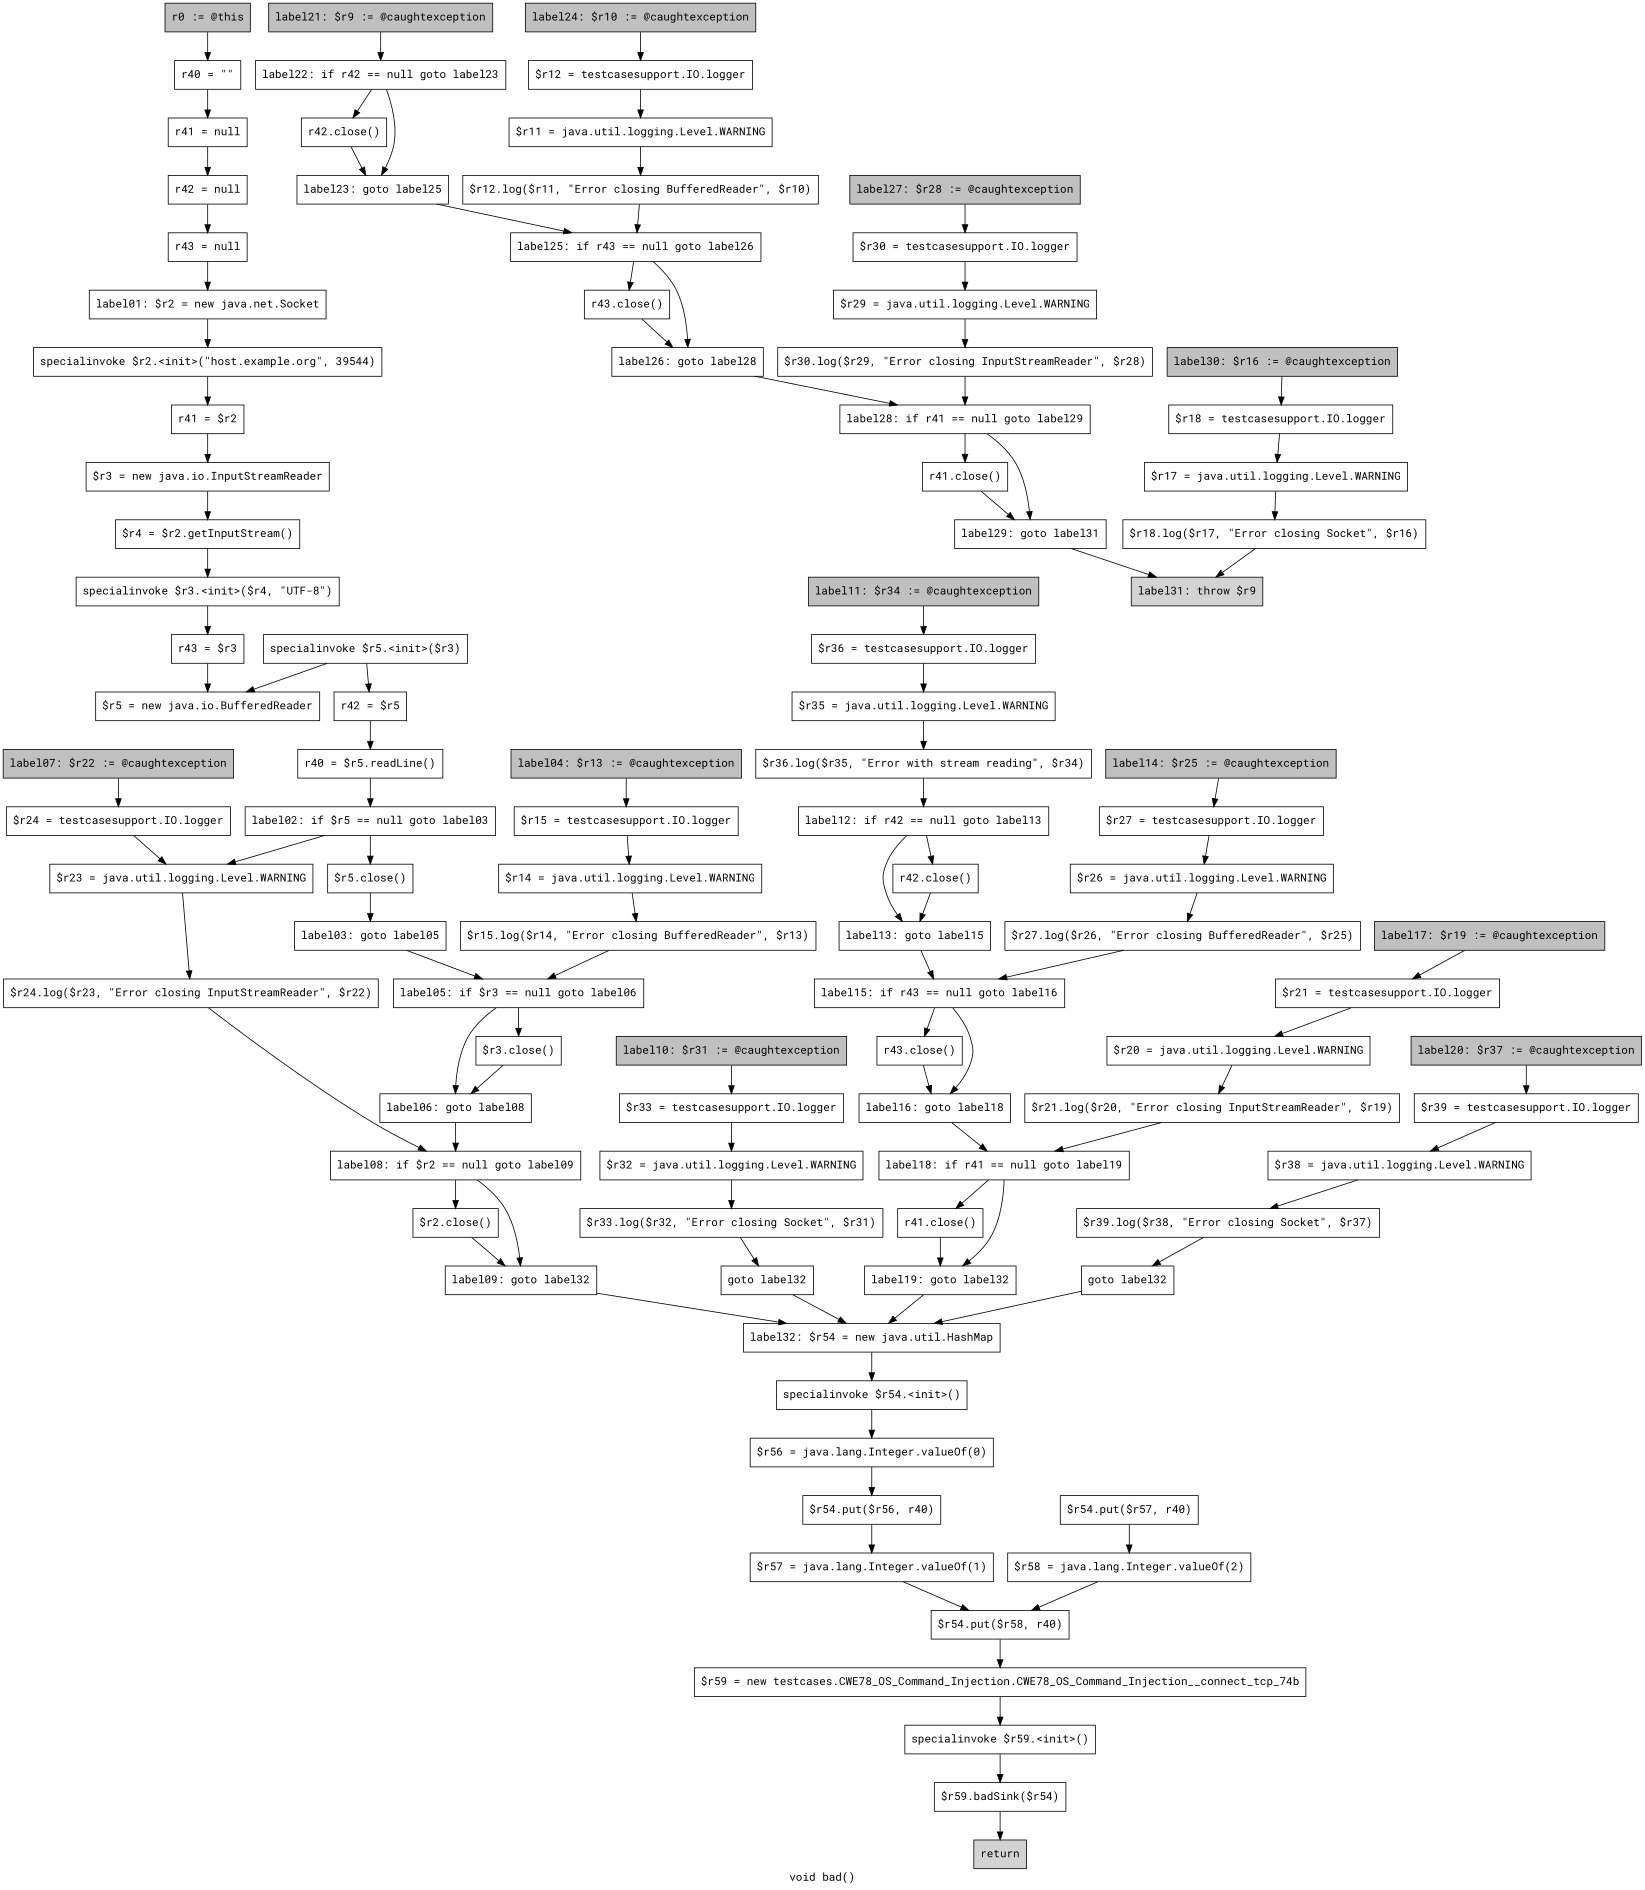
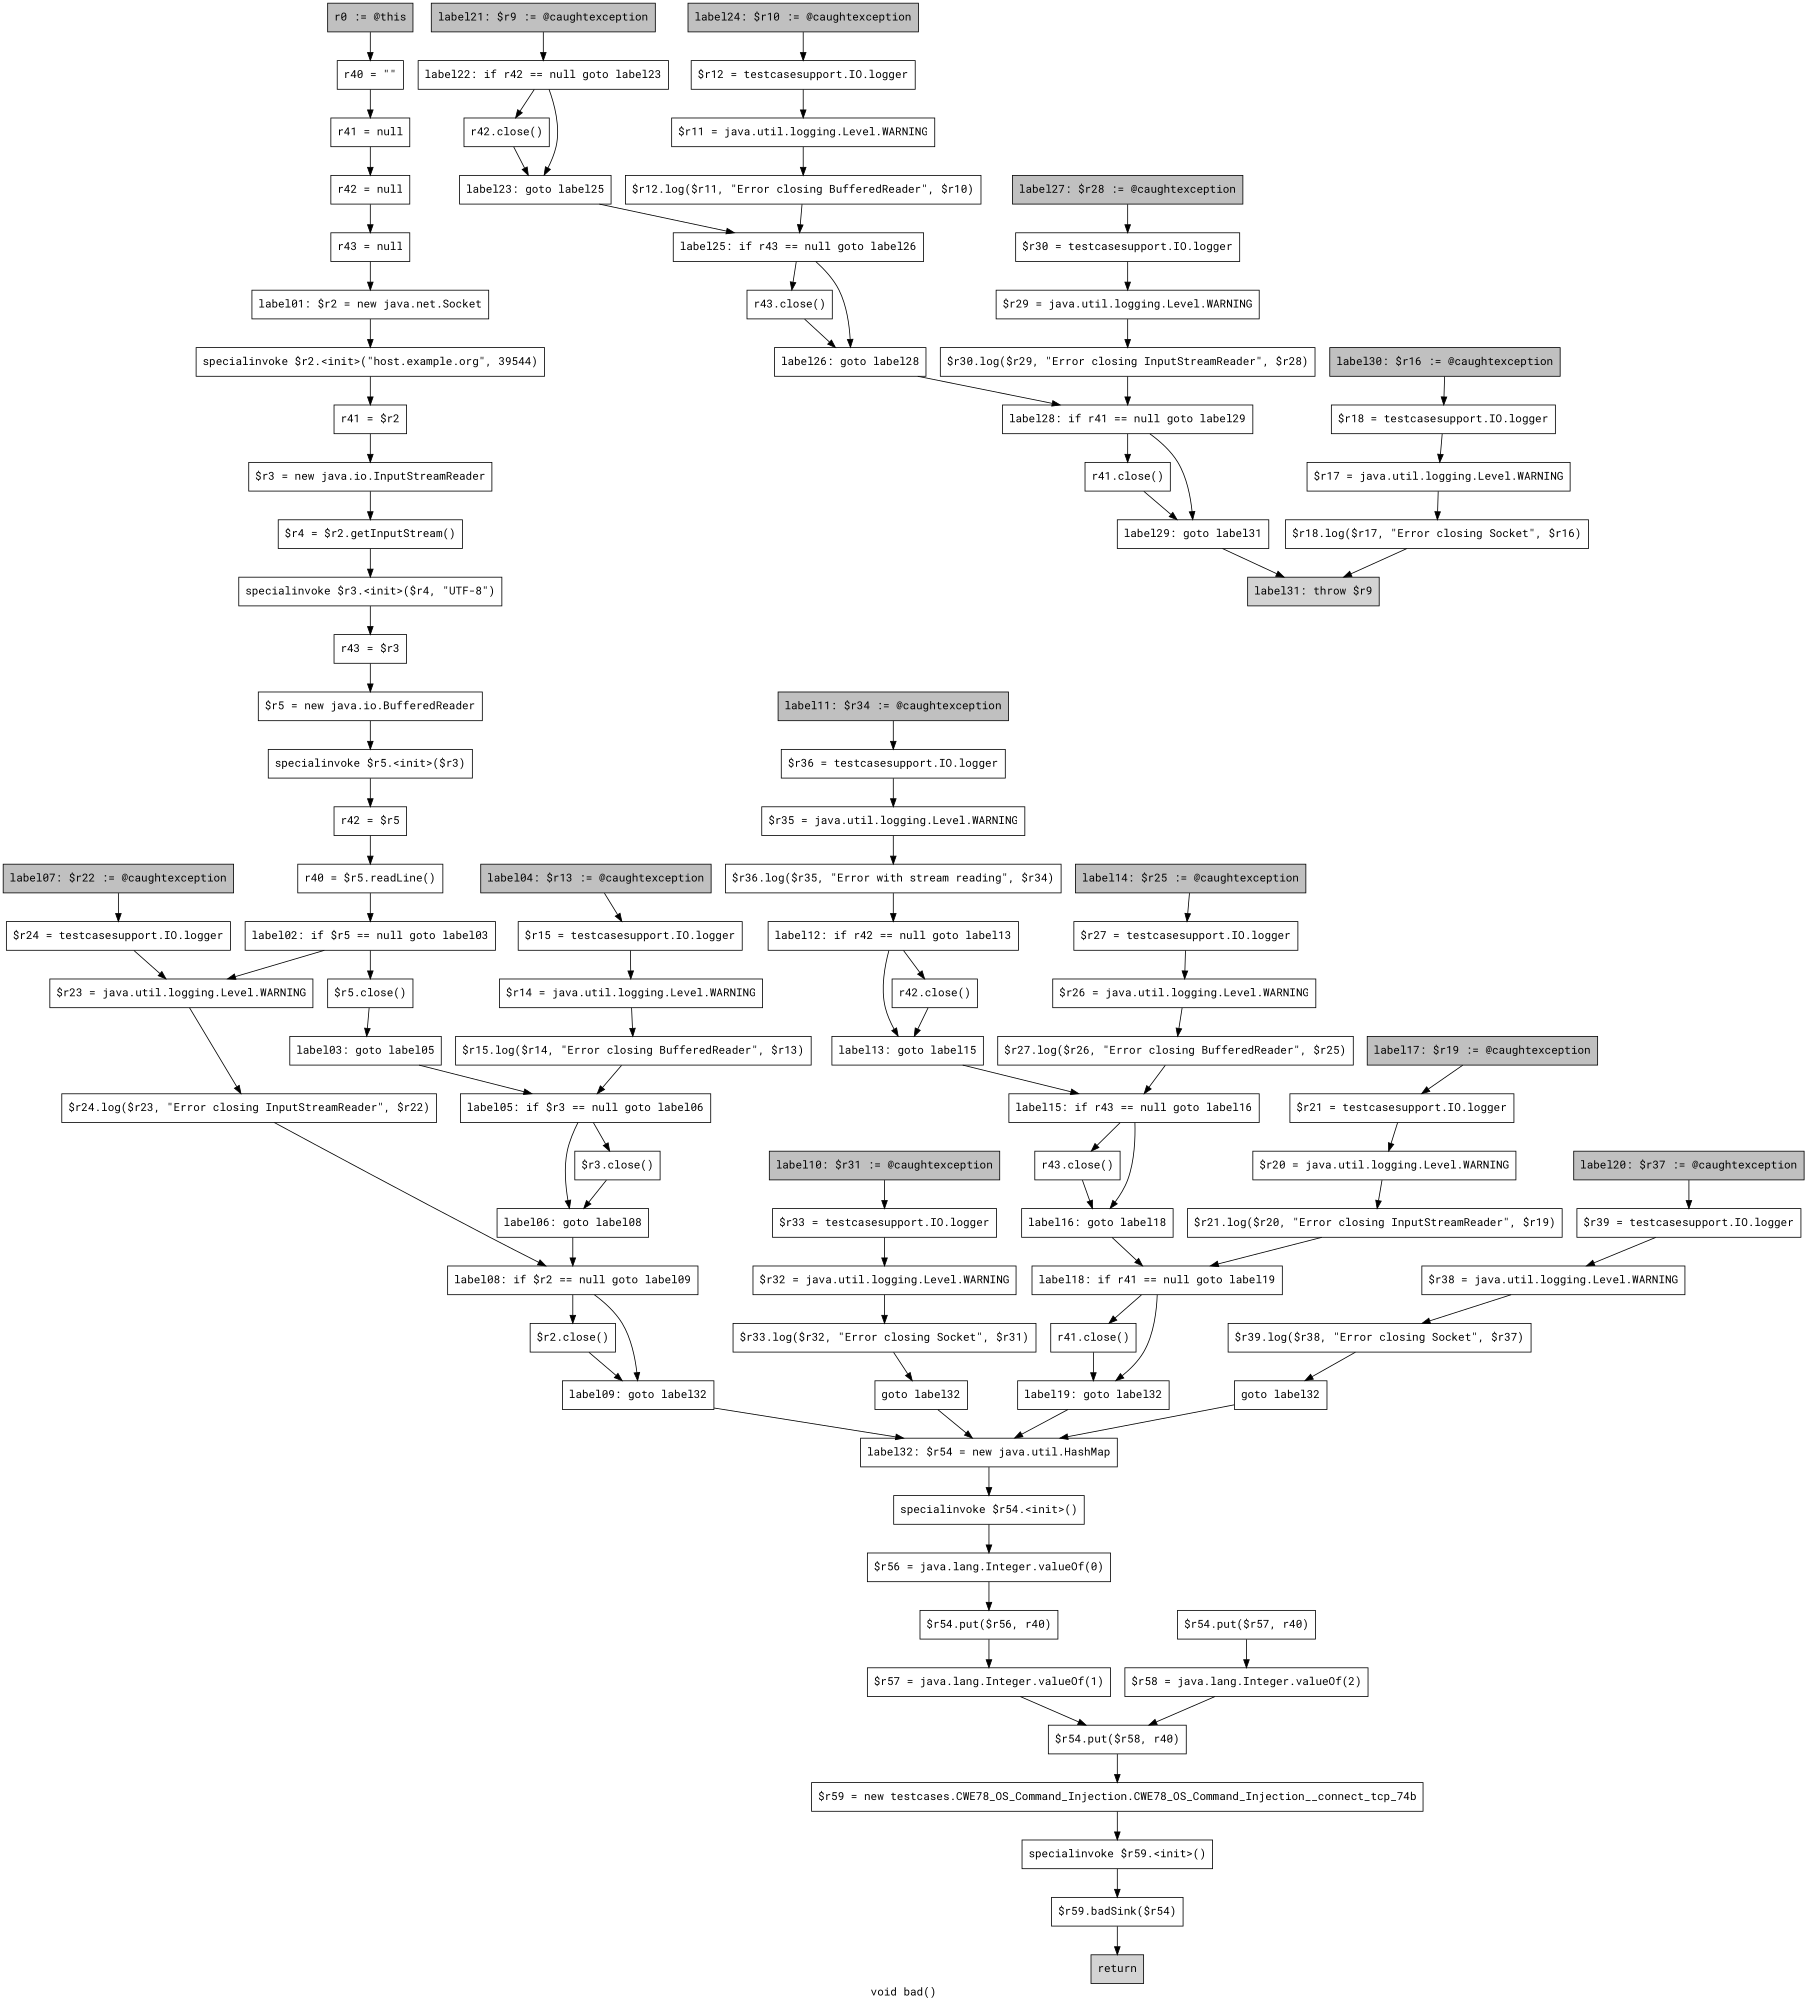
(291, 676) -> (370, 731)
